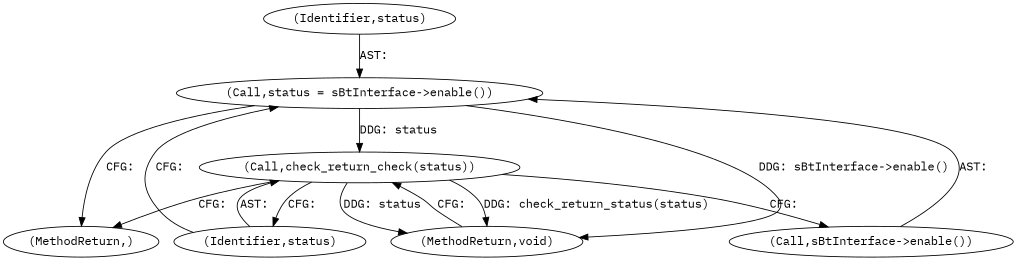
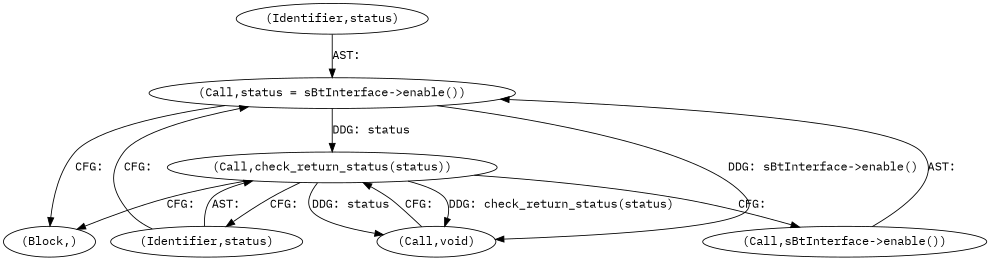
(360, 167) -> (332, 167)
(81, 242) -> (49, 242)
(487, 242) -> (436, 242)
